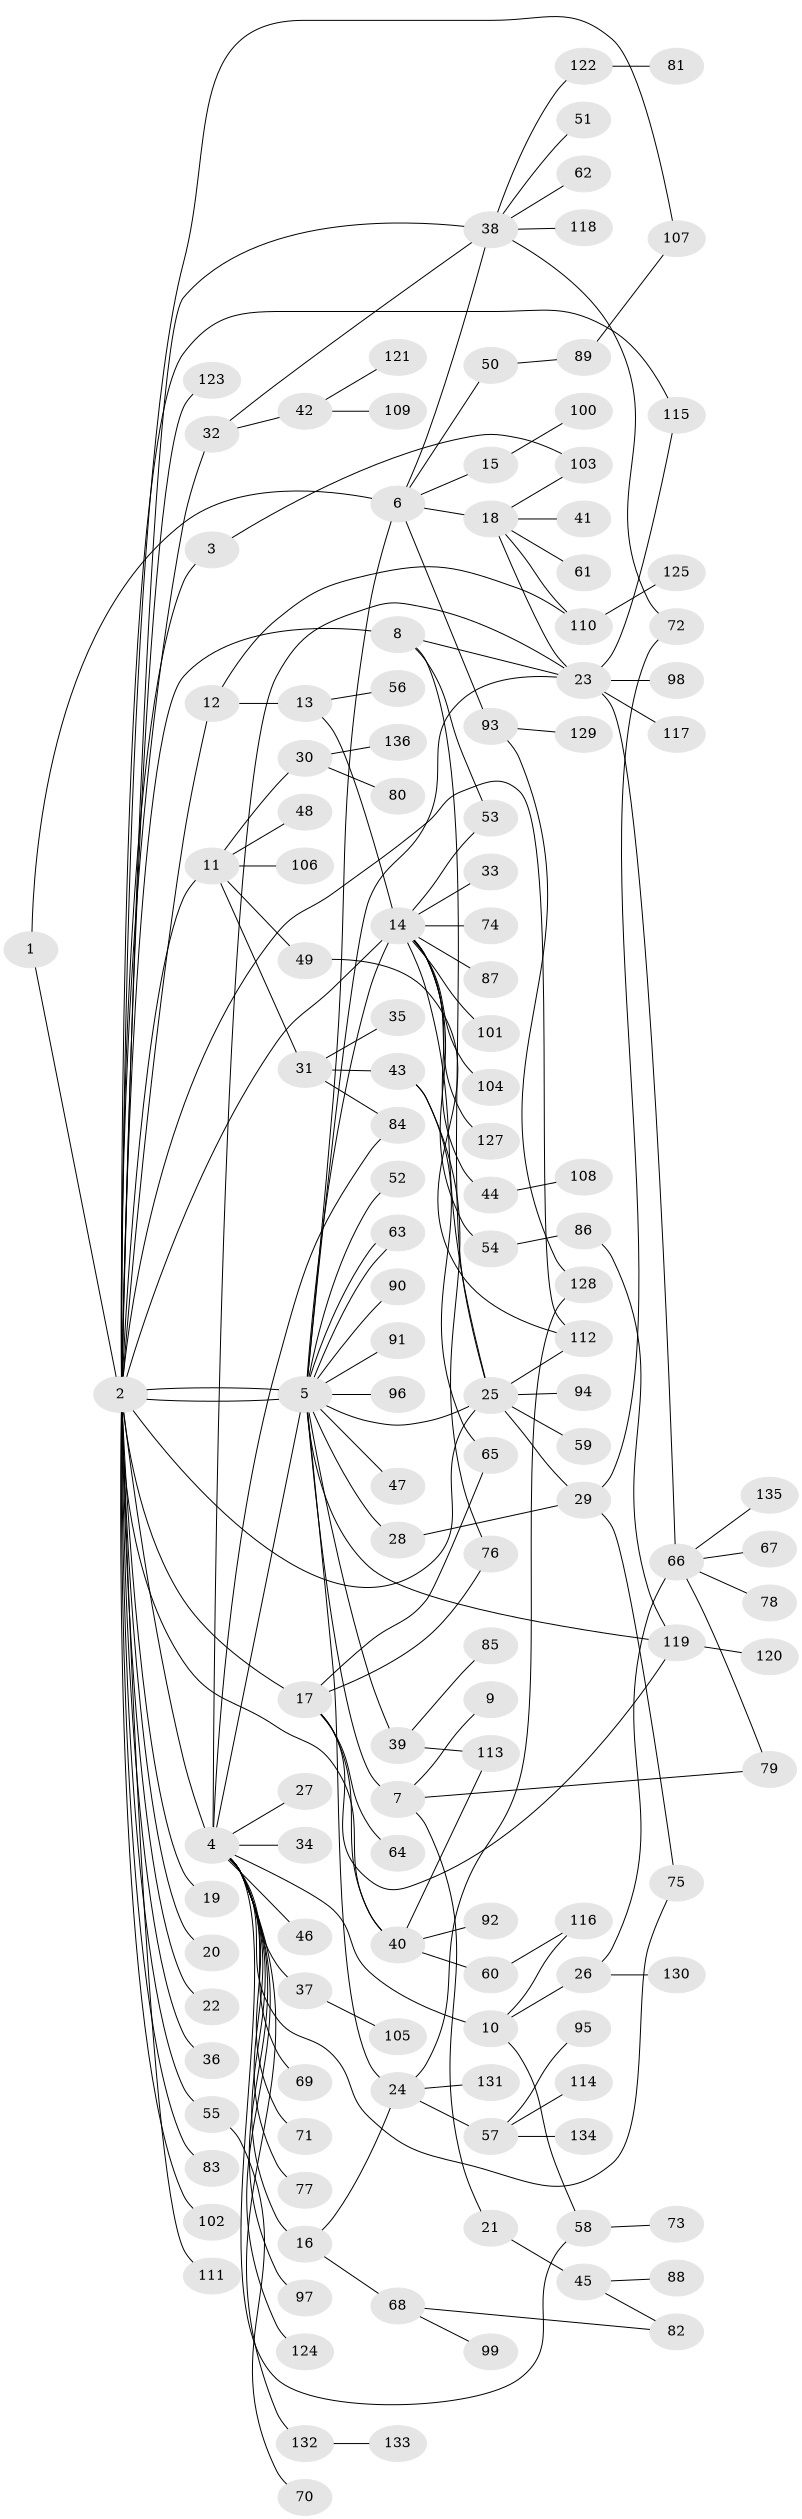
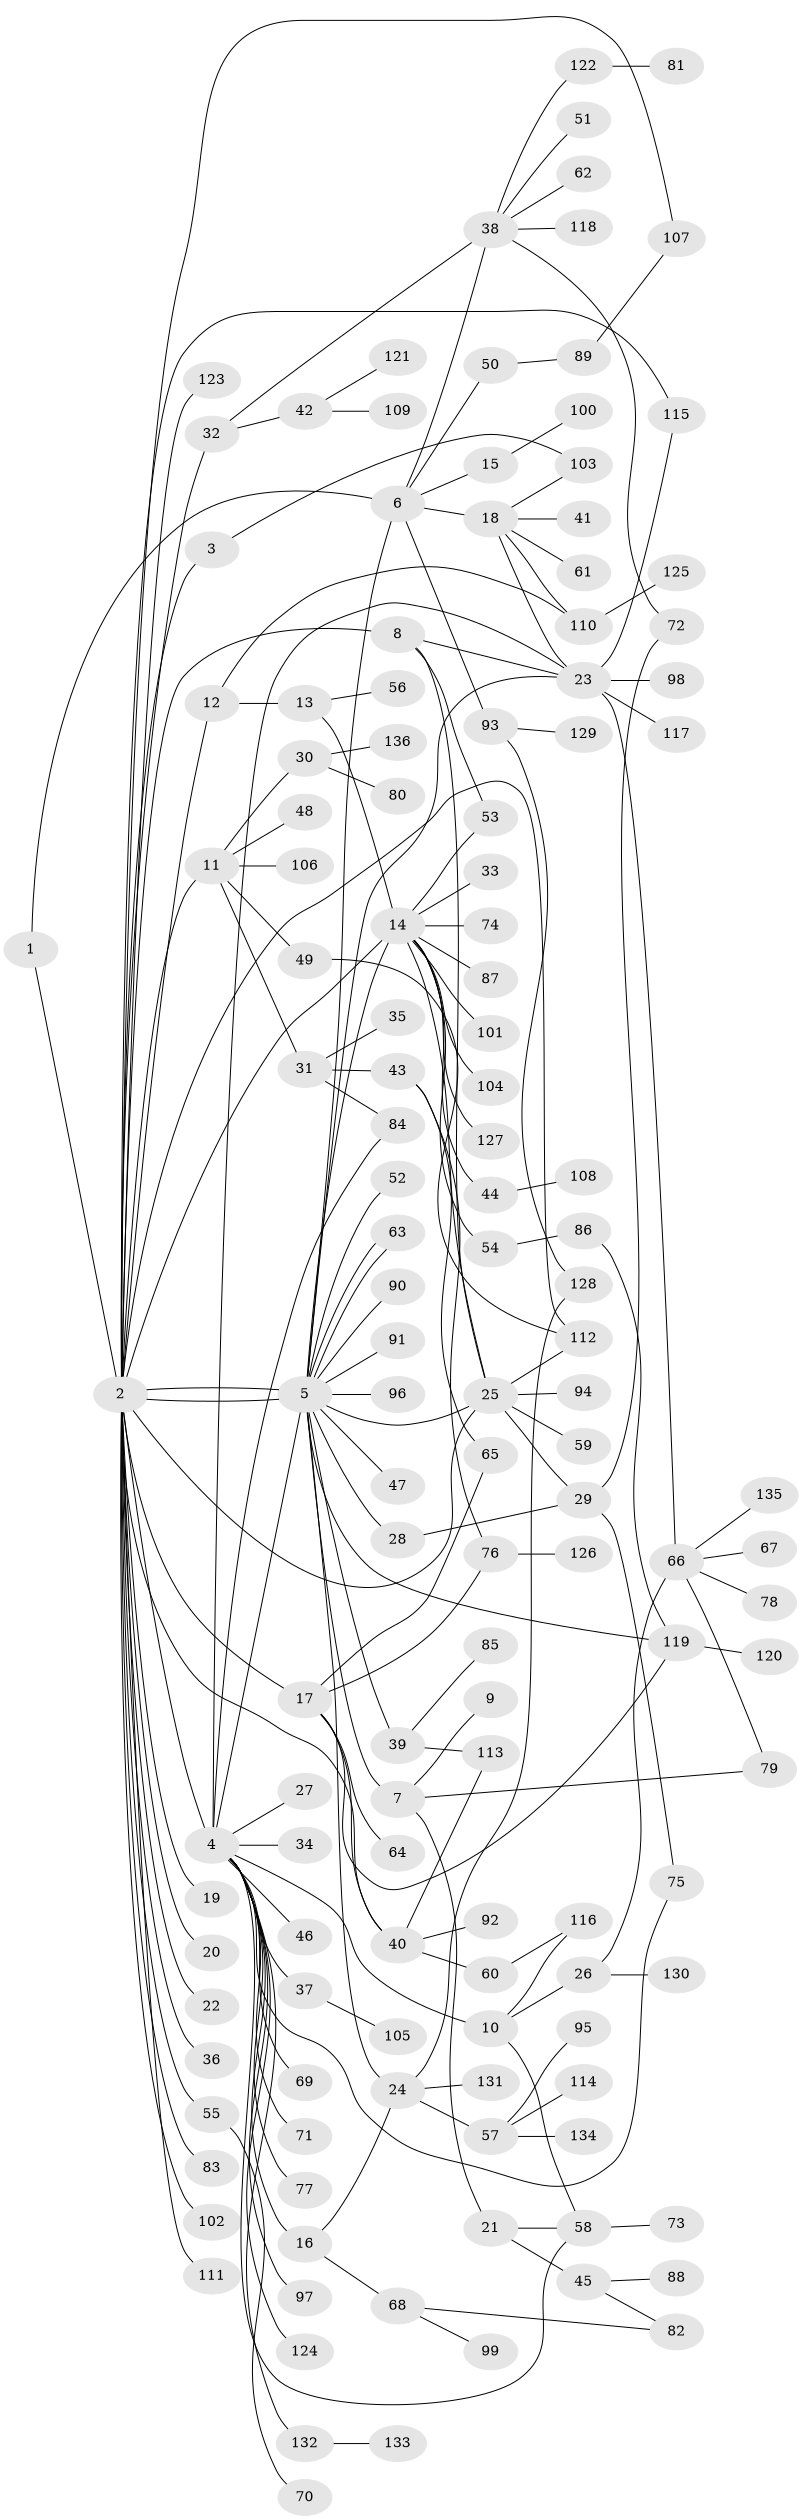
(156, 513) -> none
none -> (584, 1554)
none -> (537, 2228)
